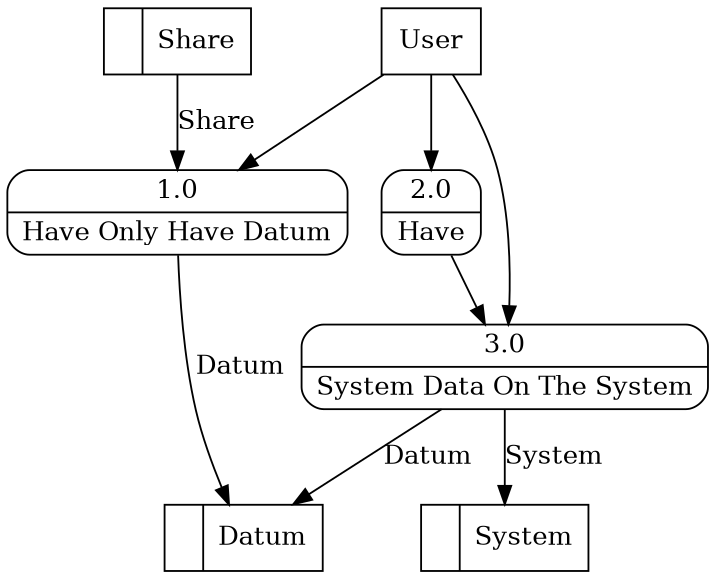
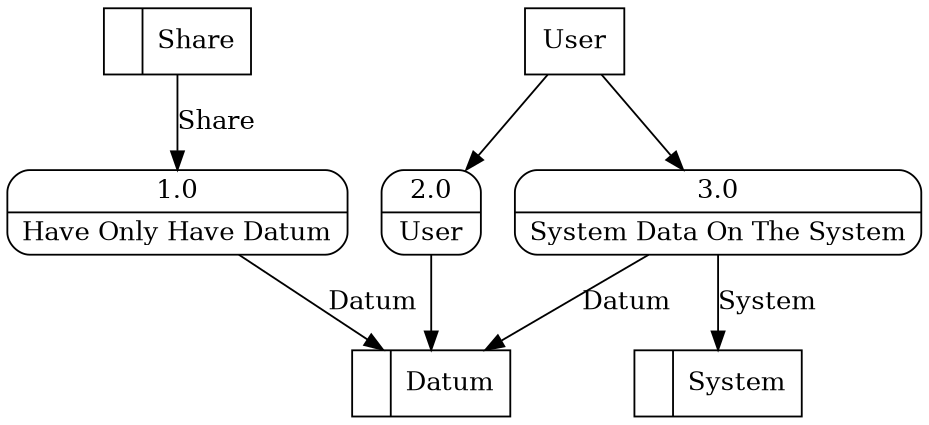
(319, 117) -> none
(431, 233) -> (431, 233)
(464, 282) -> (431, 293)
